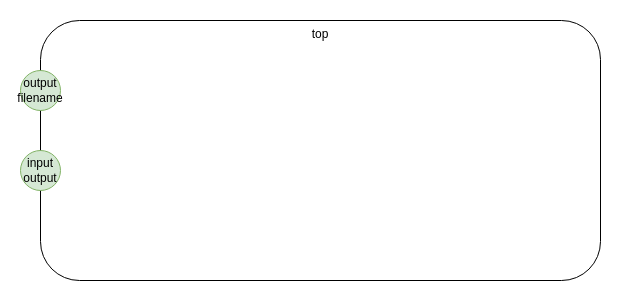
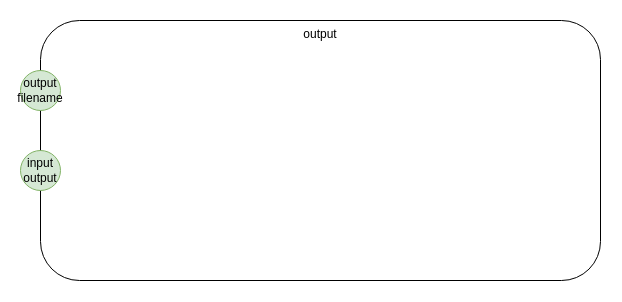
(321, 35) -> (321, 35)
